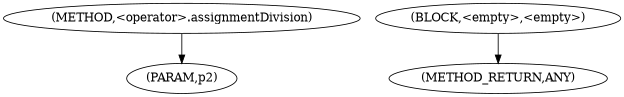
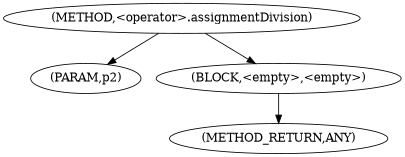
none -> (227, 46)
